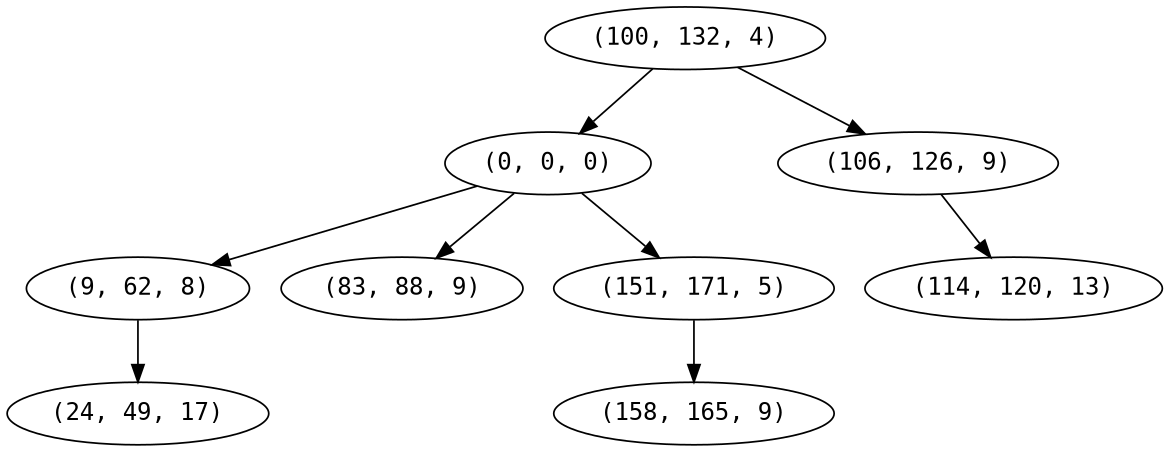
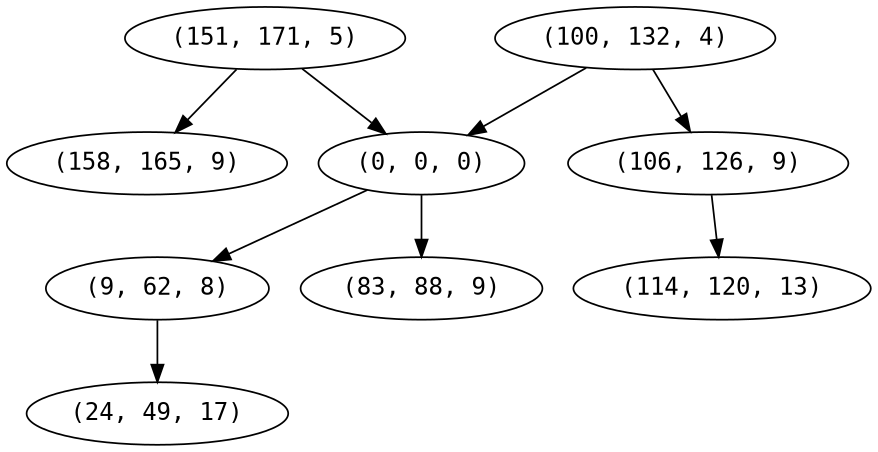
(614, 220) -> (337, 96)
